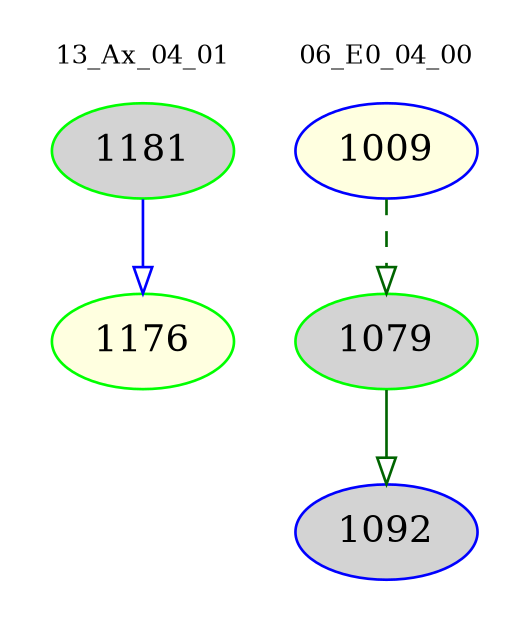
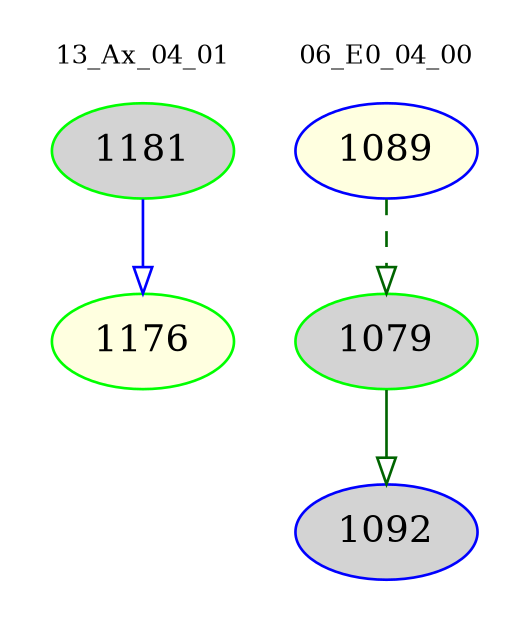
(386, 151) -> (386, 151)
